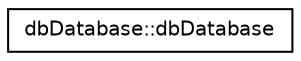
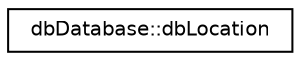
(150, 30) -> (150, 30)
